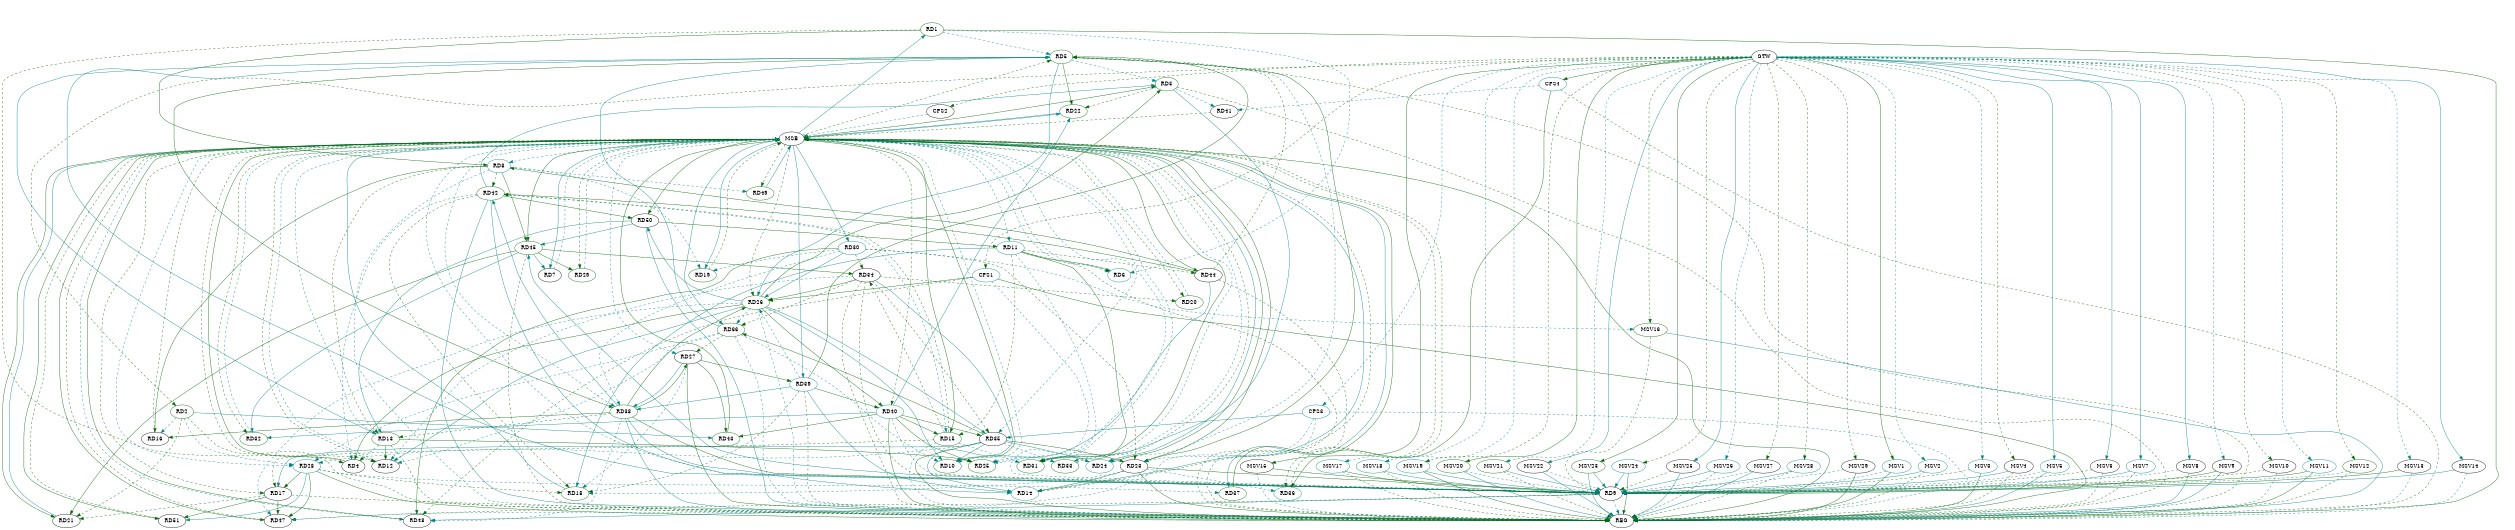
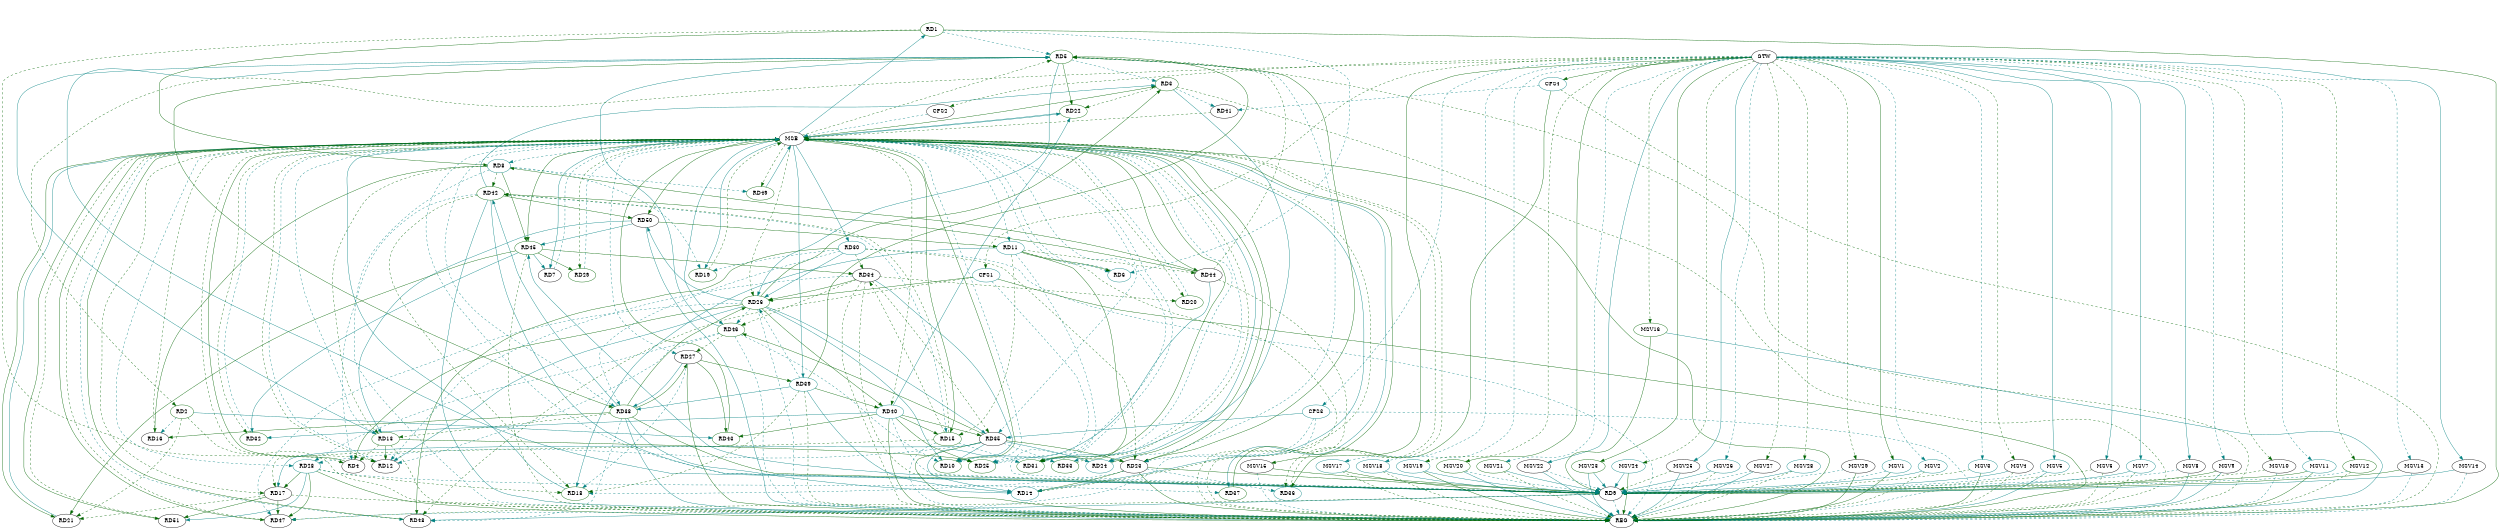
(1244, 317) -> (1291, 345)
(731, 330) -> (731, 330)
(1620, 438) -> (1624, 434)
(223, 453) -> none
